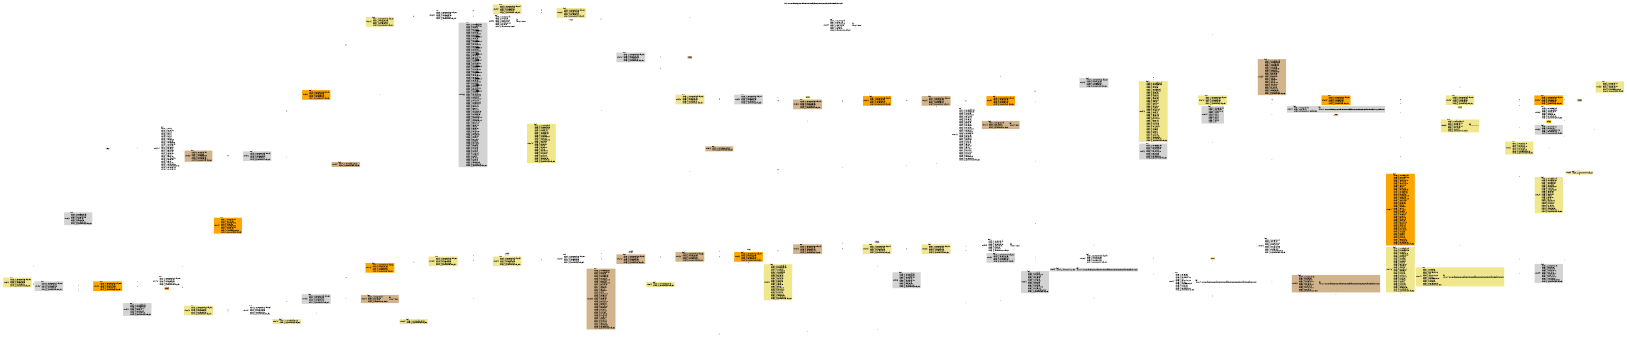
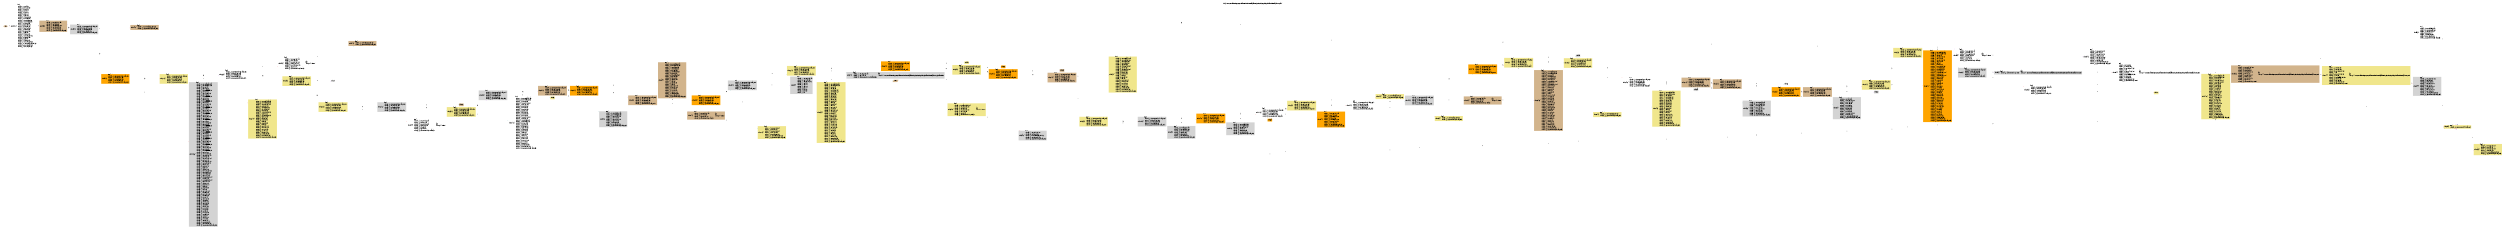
none -> (1062, 78)
